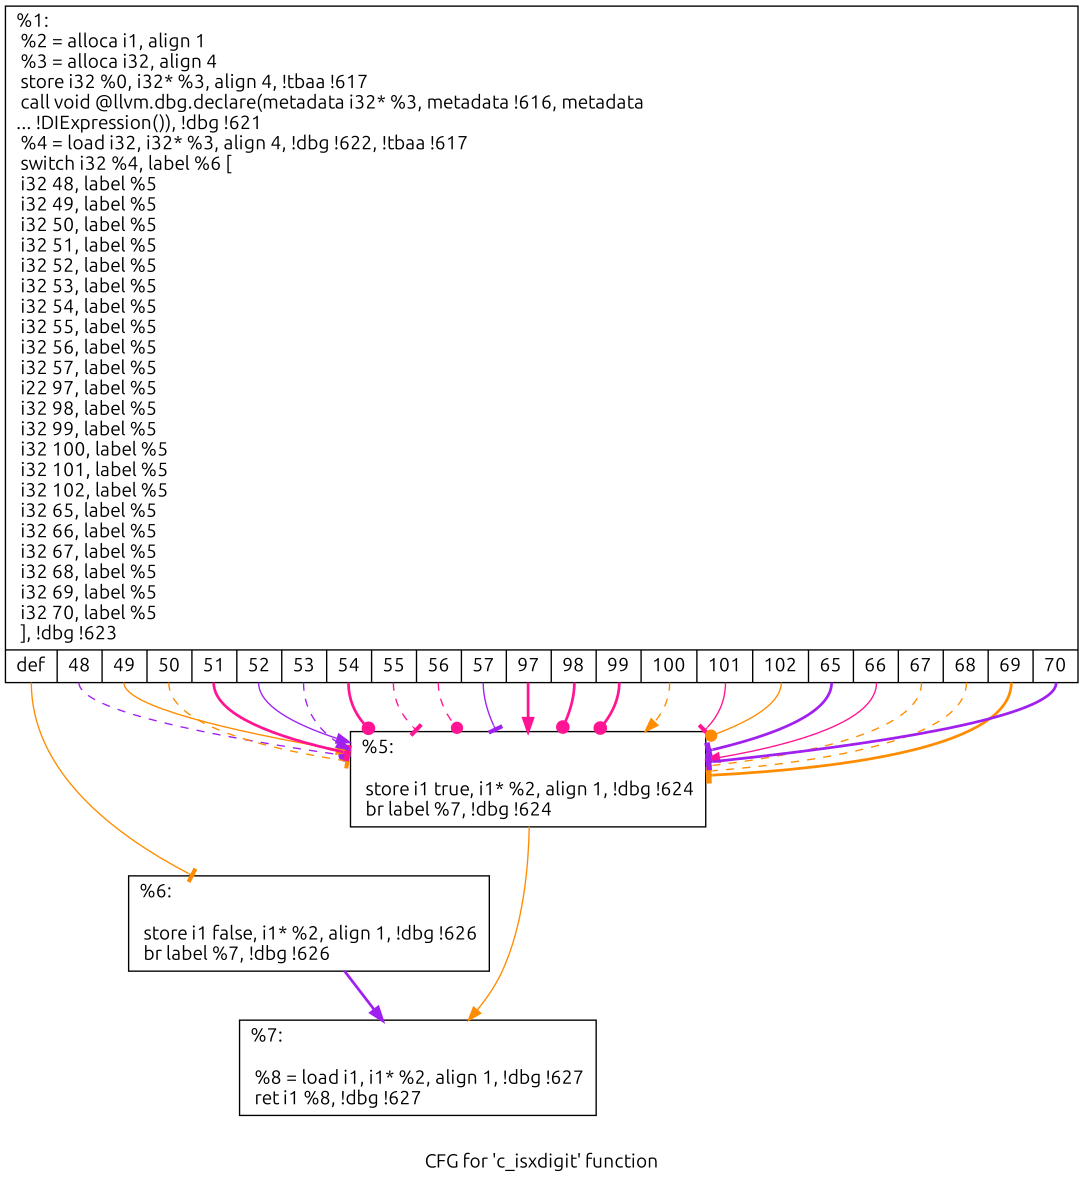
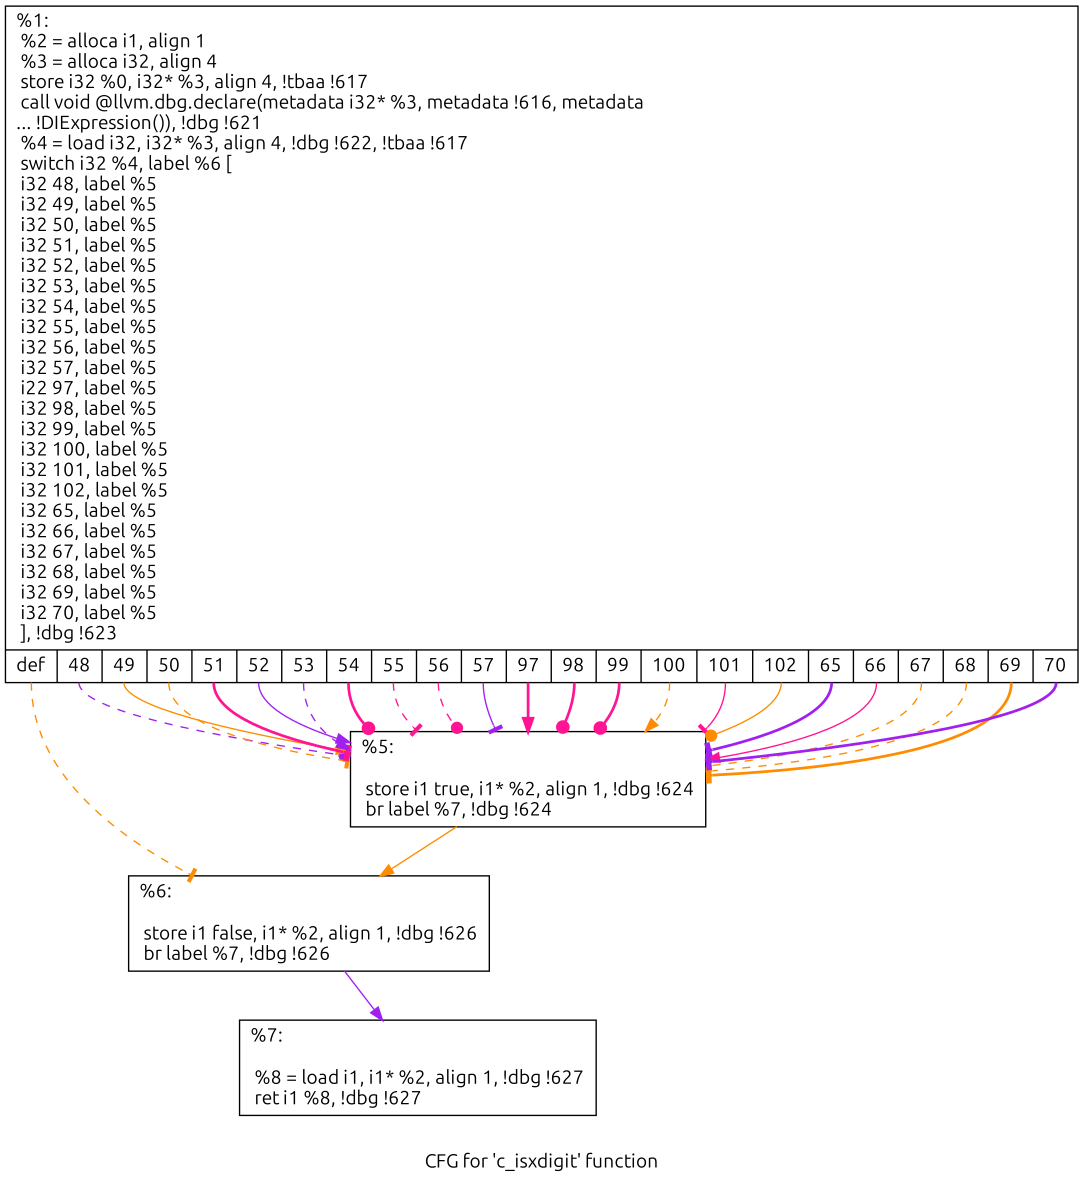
(83, 798) -> (83, 798)
(518, 923) -> (424, 848)
(359, 990) -> (359, 990)
